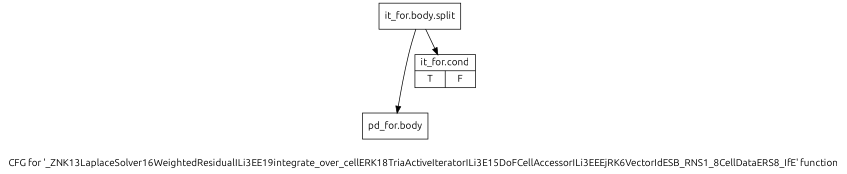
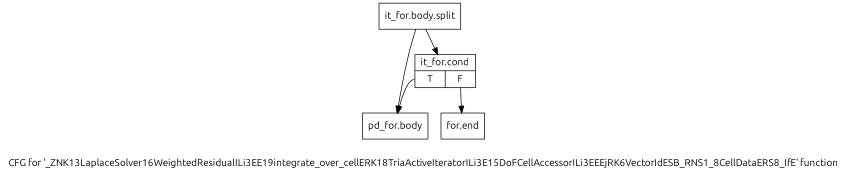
none -> (406, 88)
none -> (463, 126)
